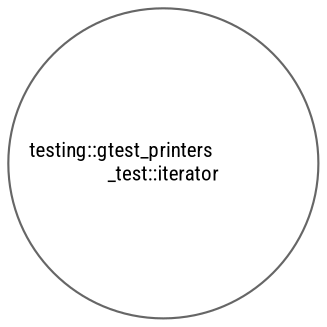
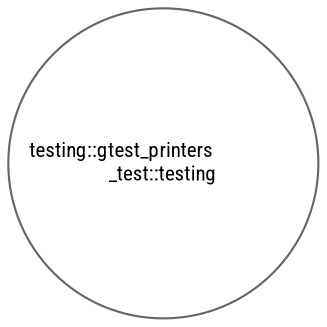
(163, 163) -> (163, 163)
